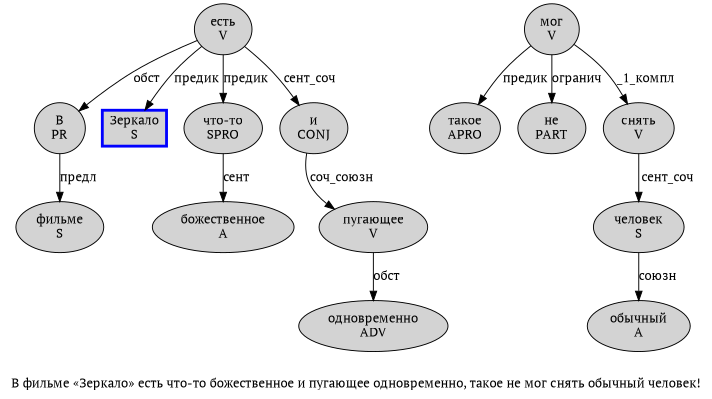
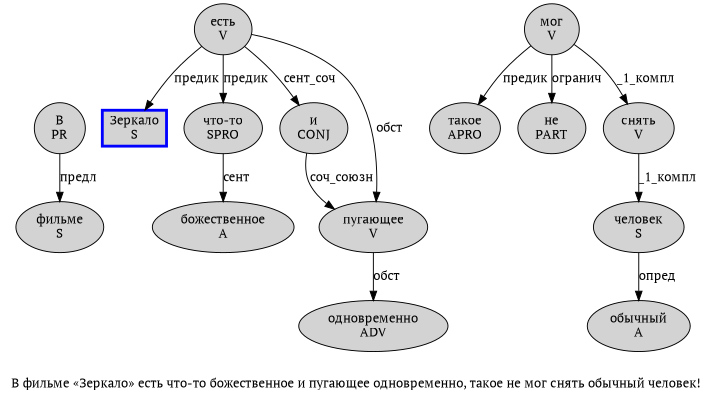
(139, 68) -> (351, 84)
(668, 178) -> (668, 178)
(658, 277) -> (658, 277)
